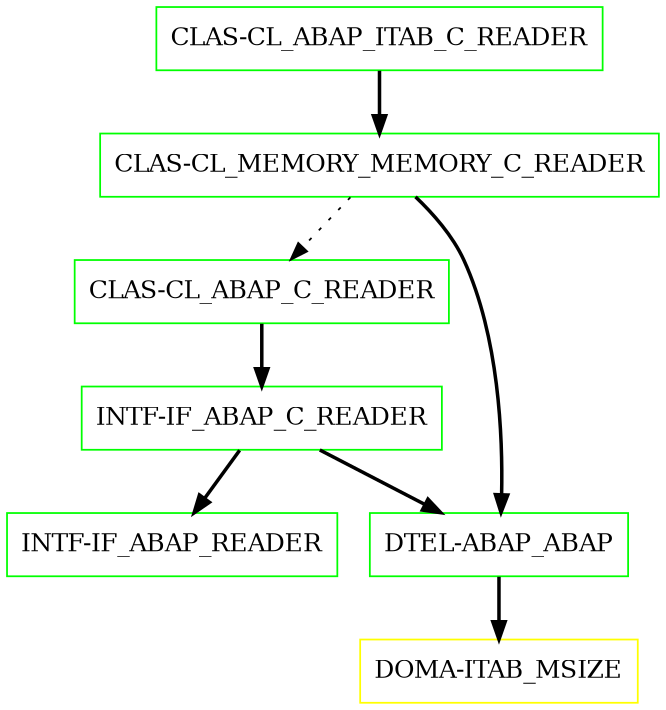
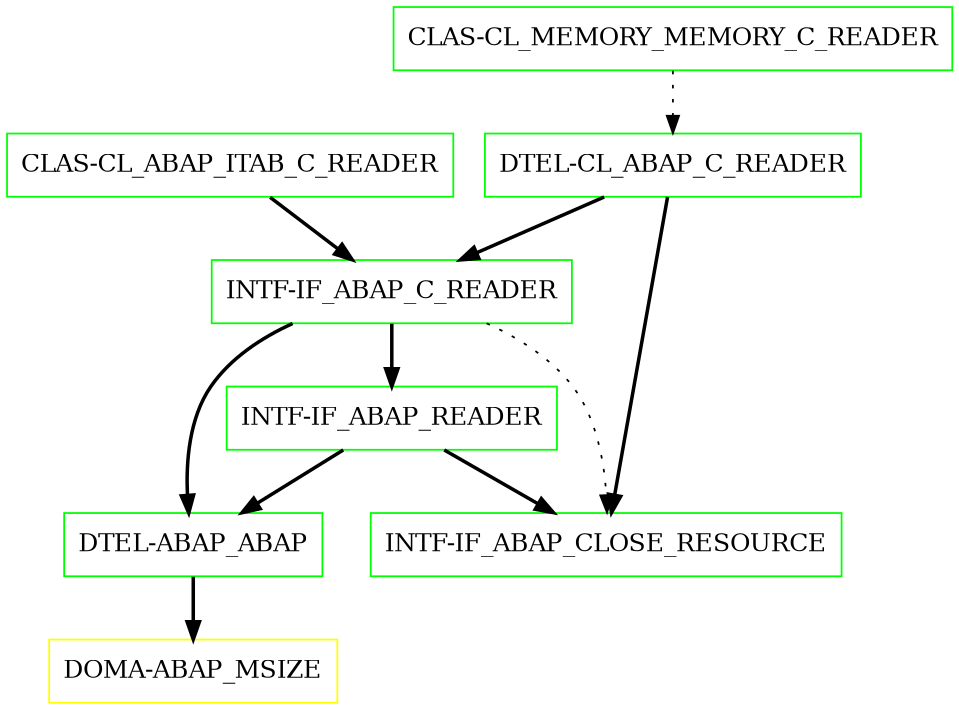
(380, 93) -> (304, 223)
(262, 292) -> (673, 165)
(488, 336) -> (300, 477)
none -> (606, 545)
(499, 671) -> (193, 671)
